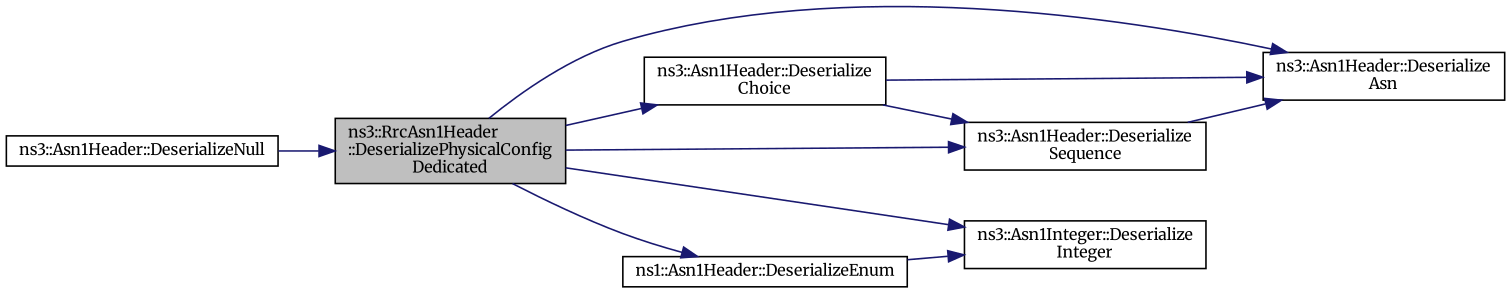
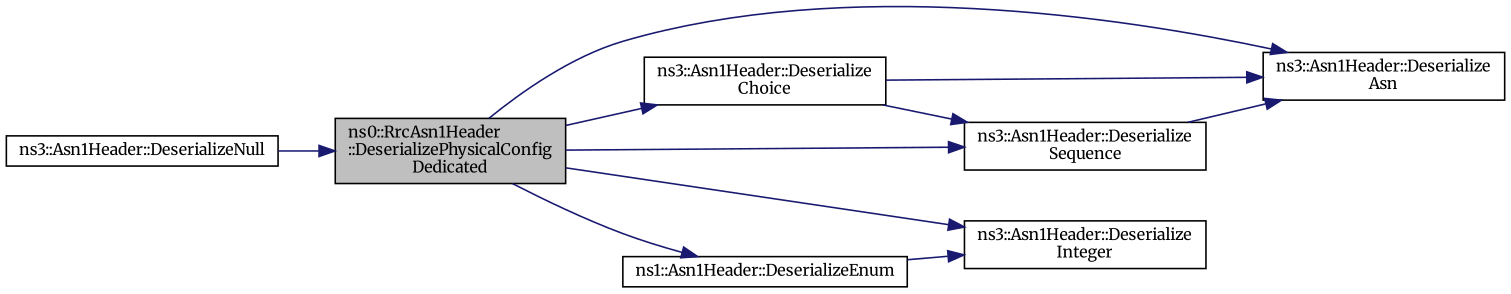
(450, 151) -> (450, 151)
(1085, 245) -> (1085, 245)
